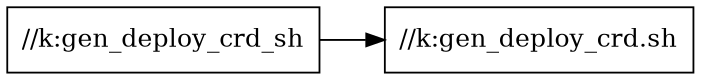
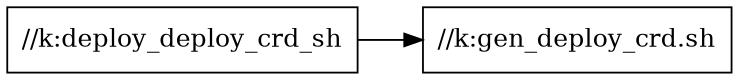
(163, 40) -> (182, 40)
